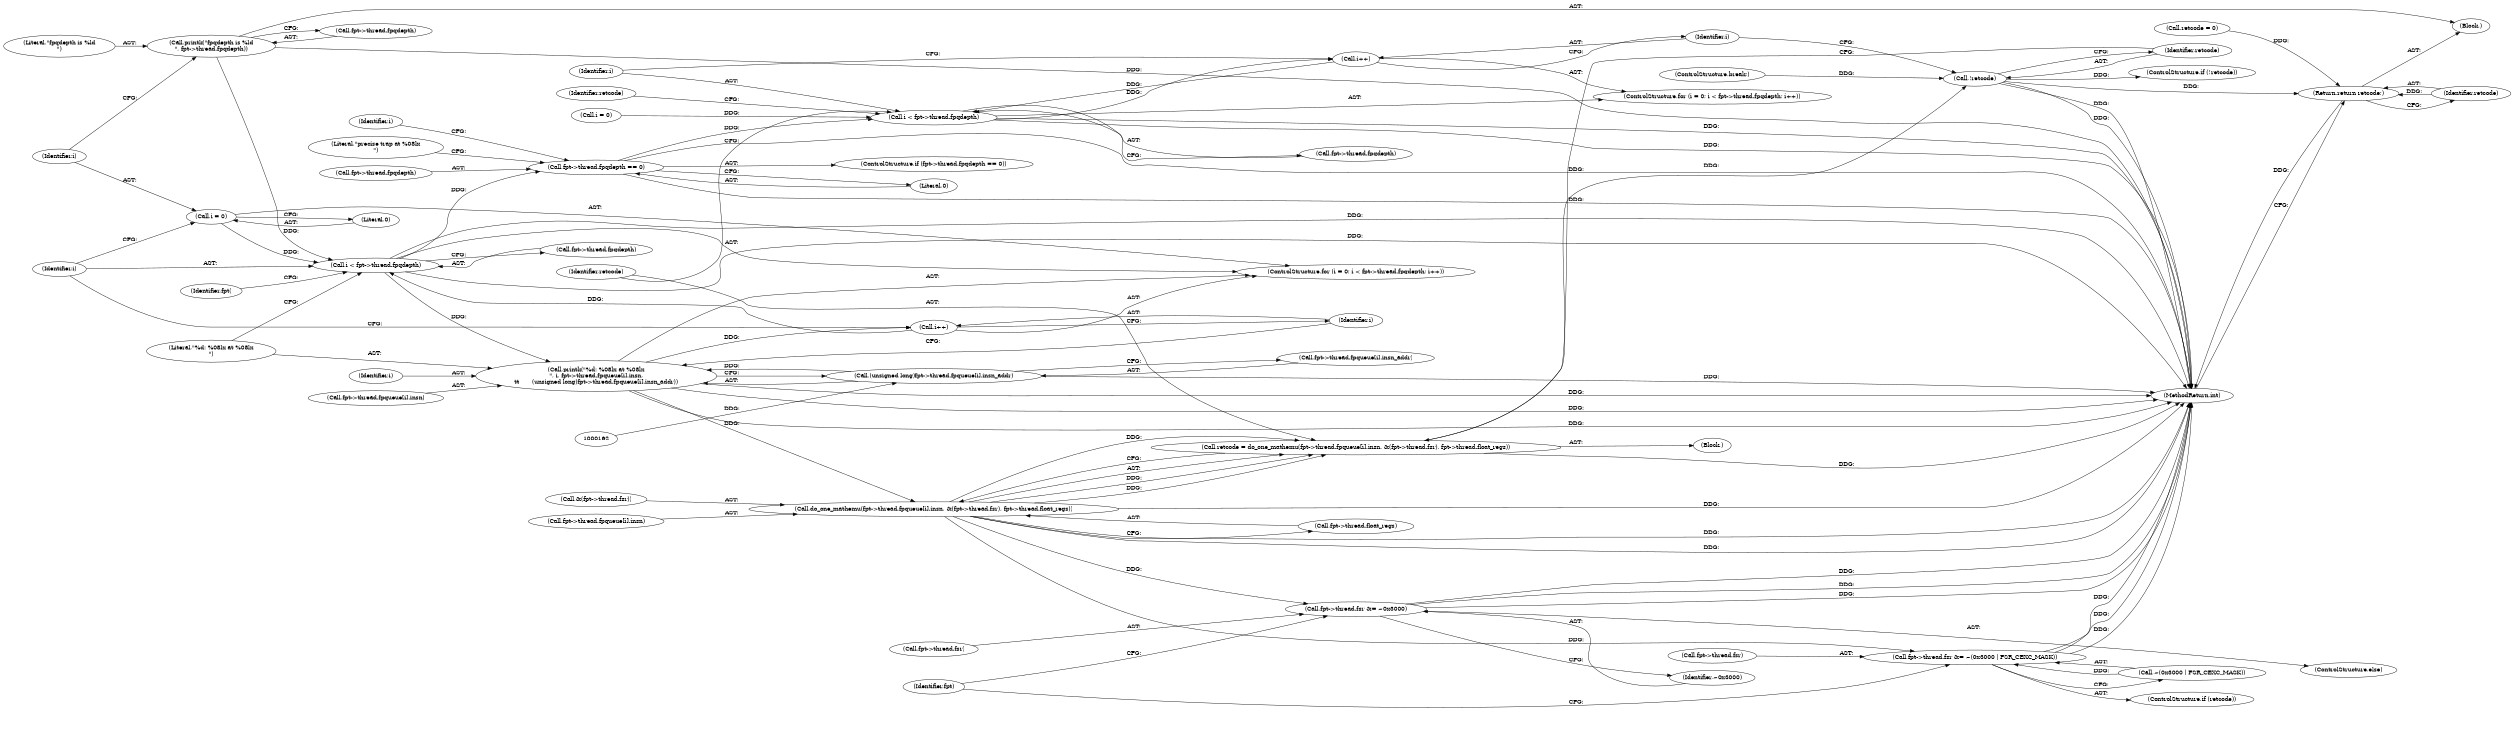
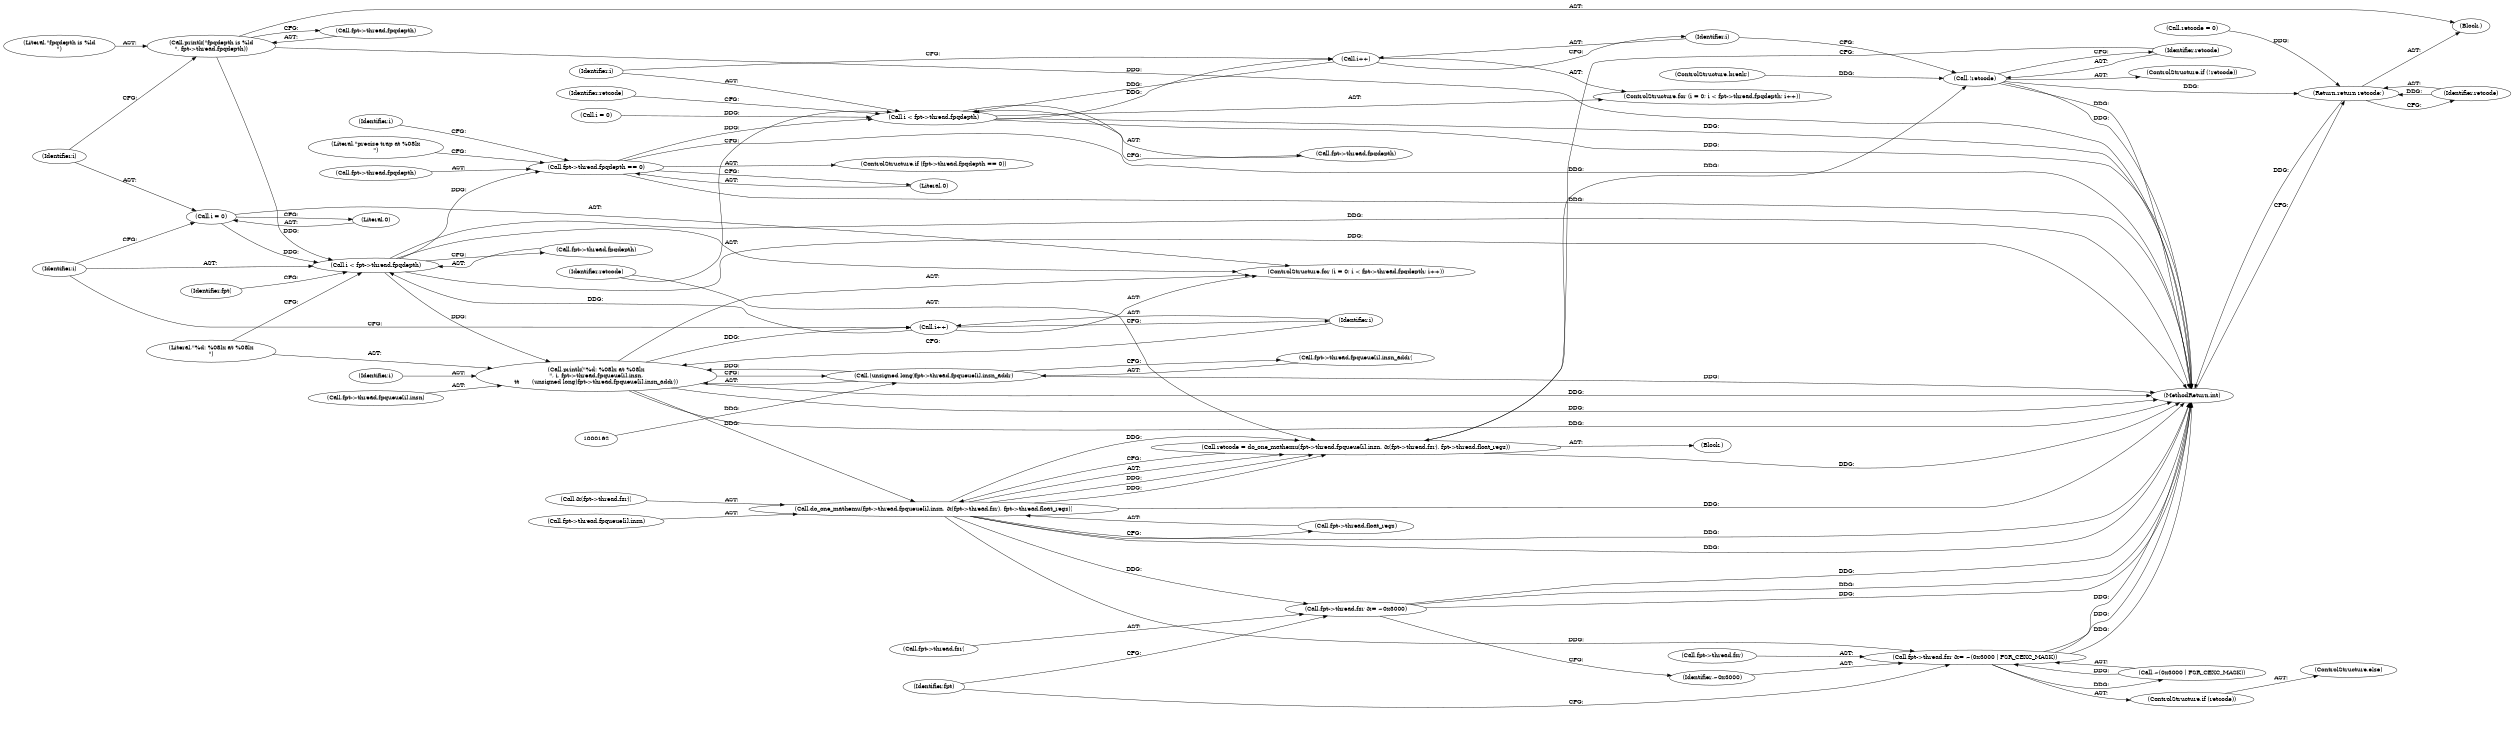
(2102, 75) -> (2102, 75)
(1575, 626) -> (1825, 669)
(1865, 631) -> (2270, 685)
(2102, 685) -> (2102, 685)
